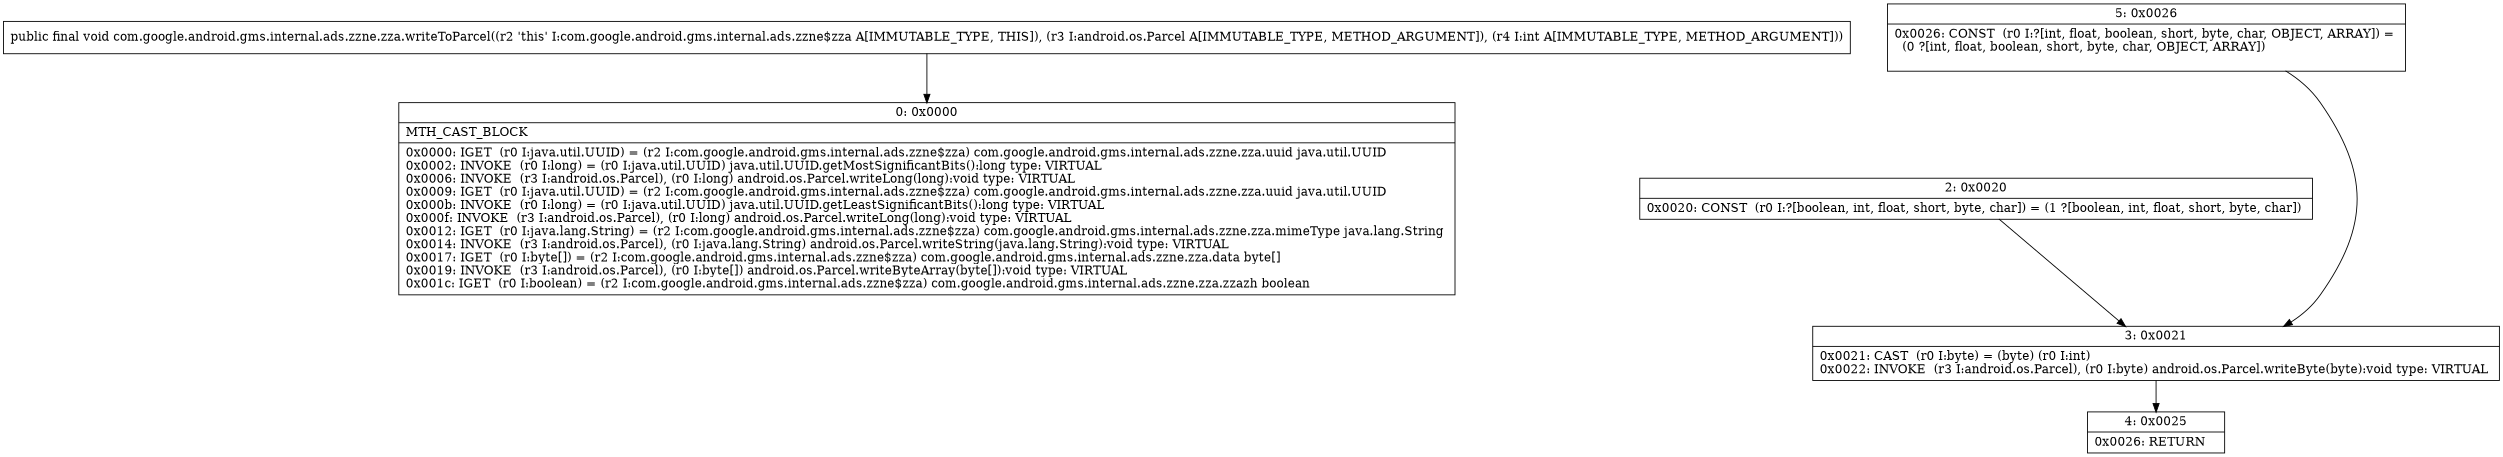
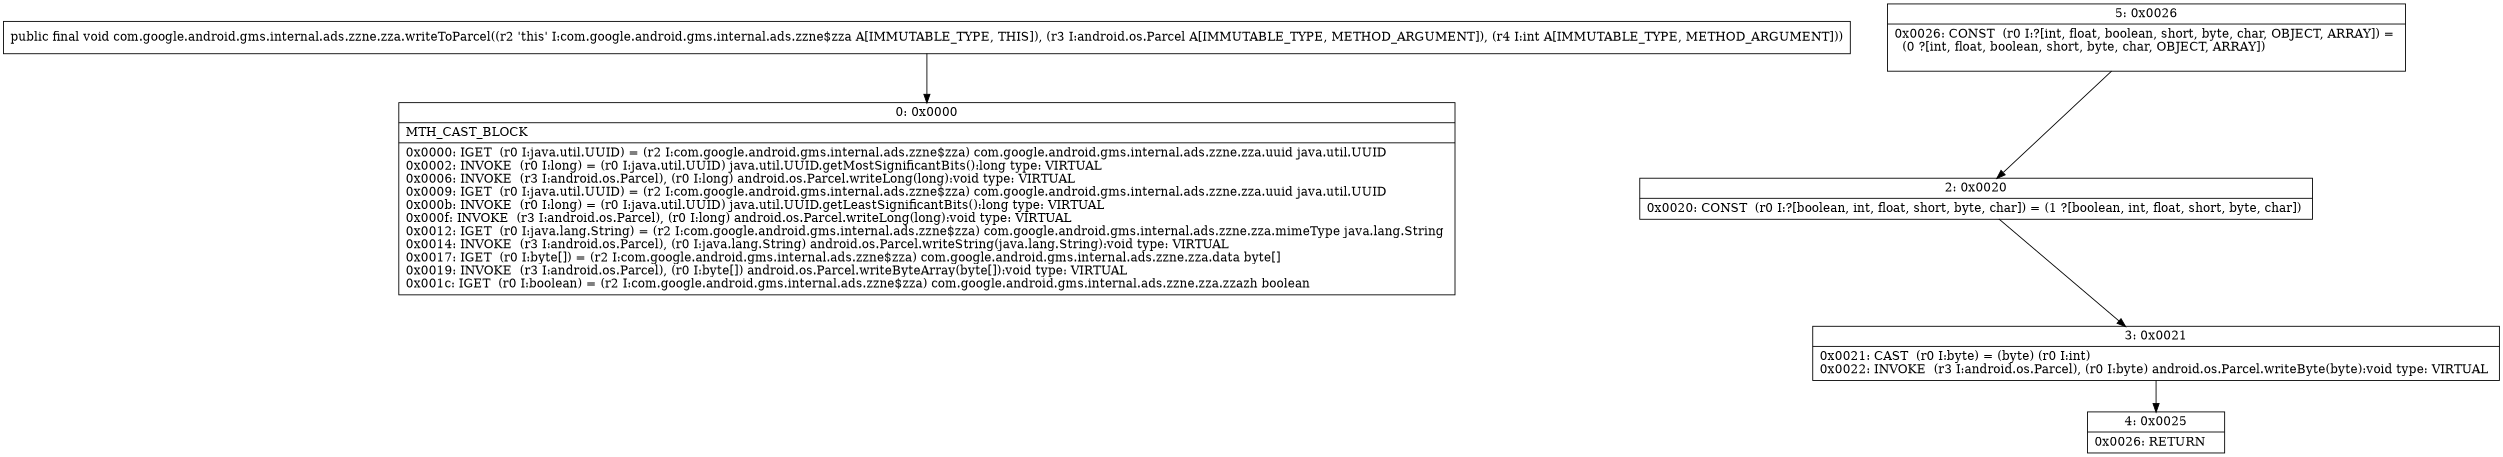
(2357, 195) -> (2058, 122)
